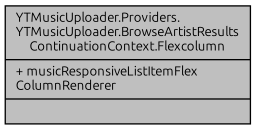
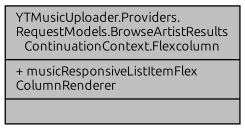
(128, 32) -> (123, 32)
